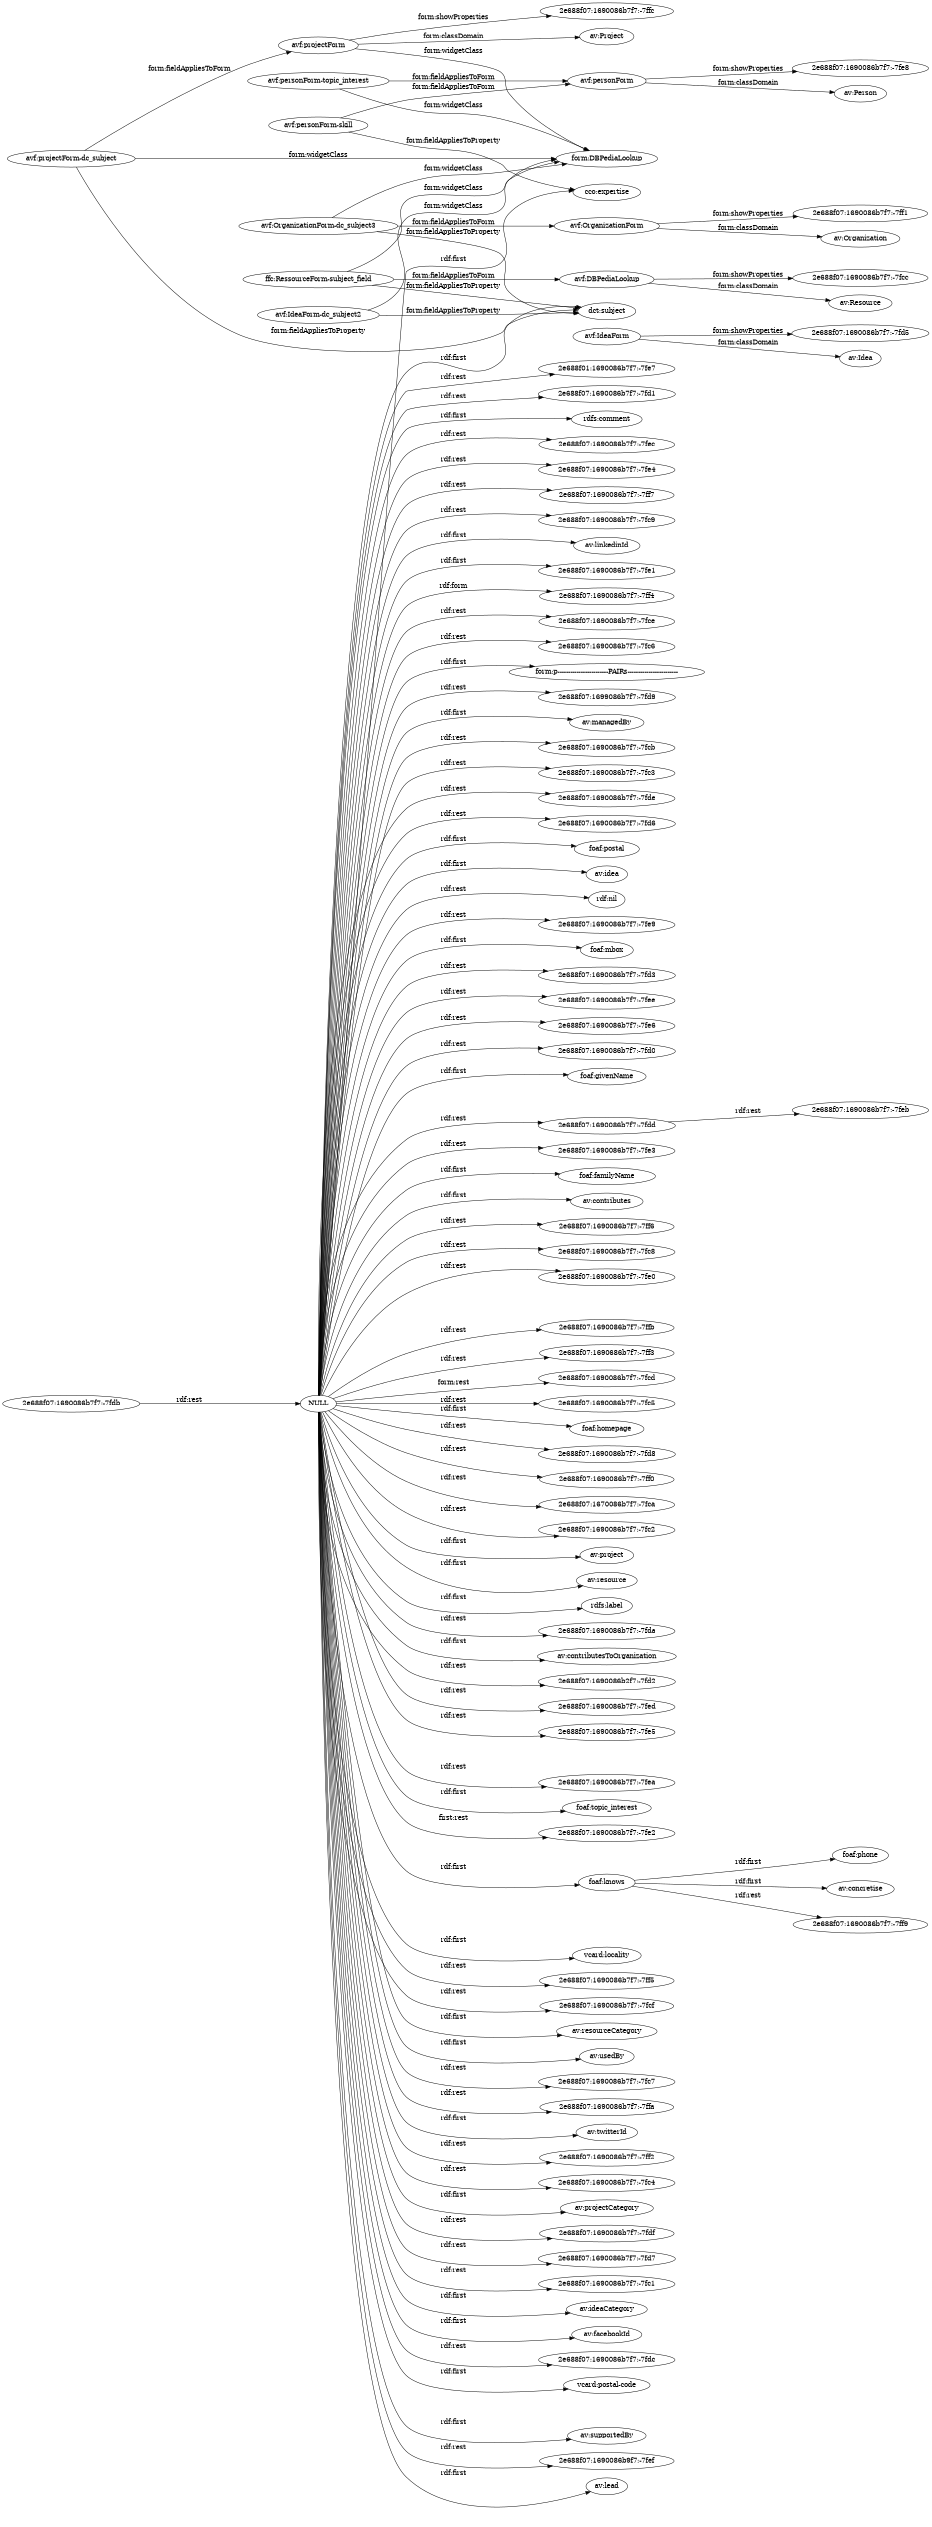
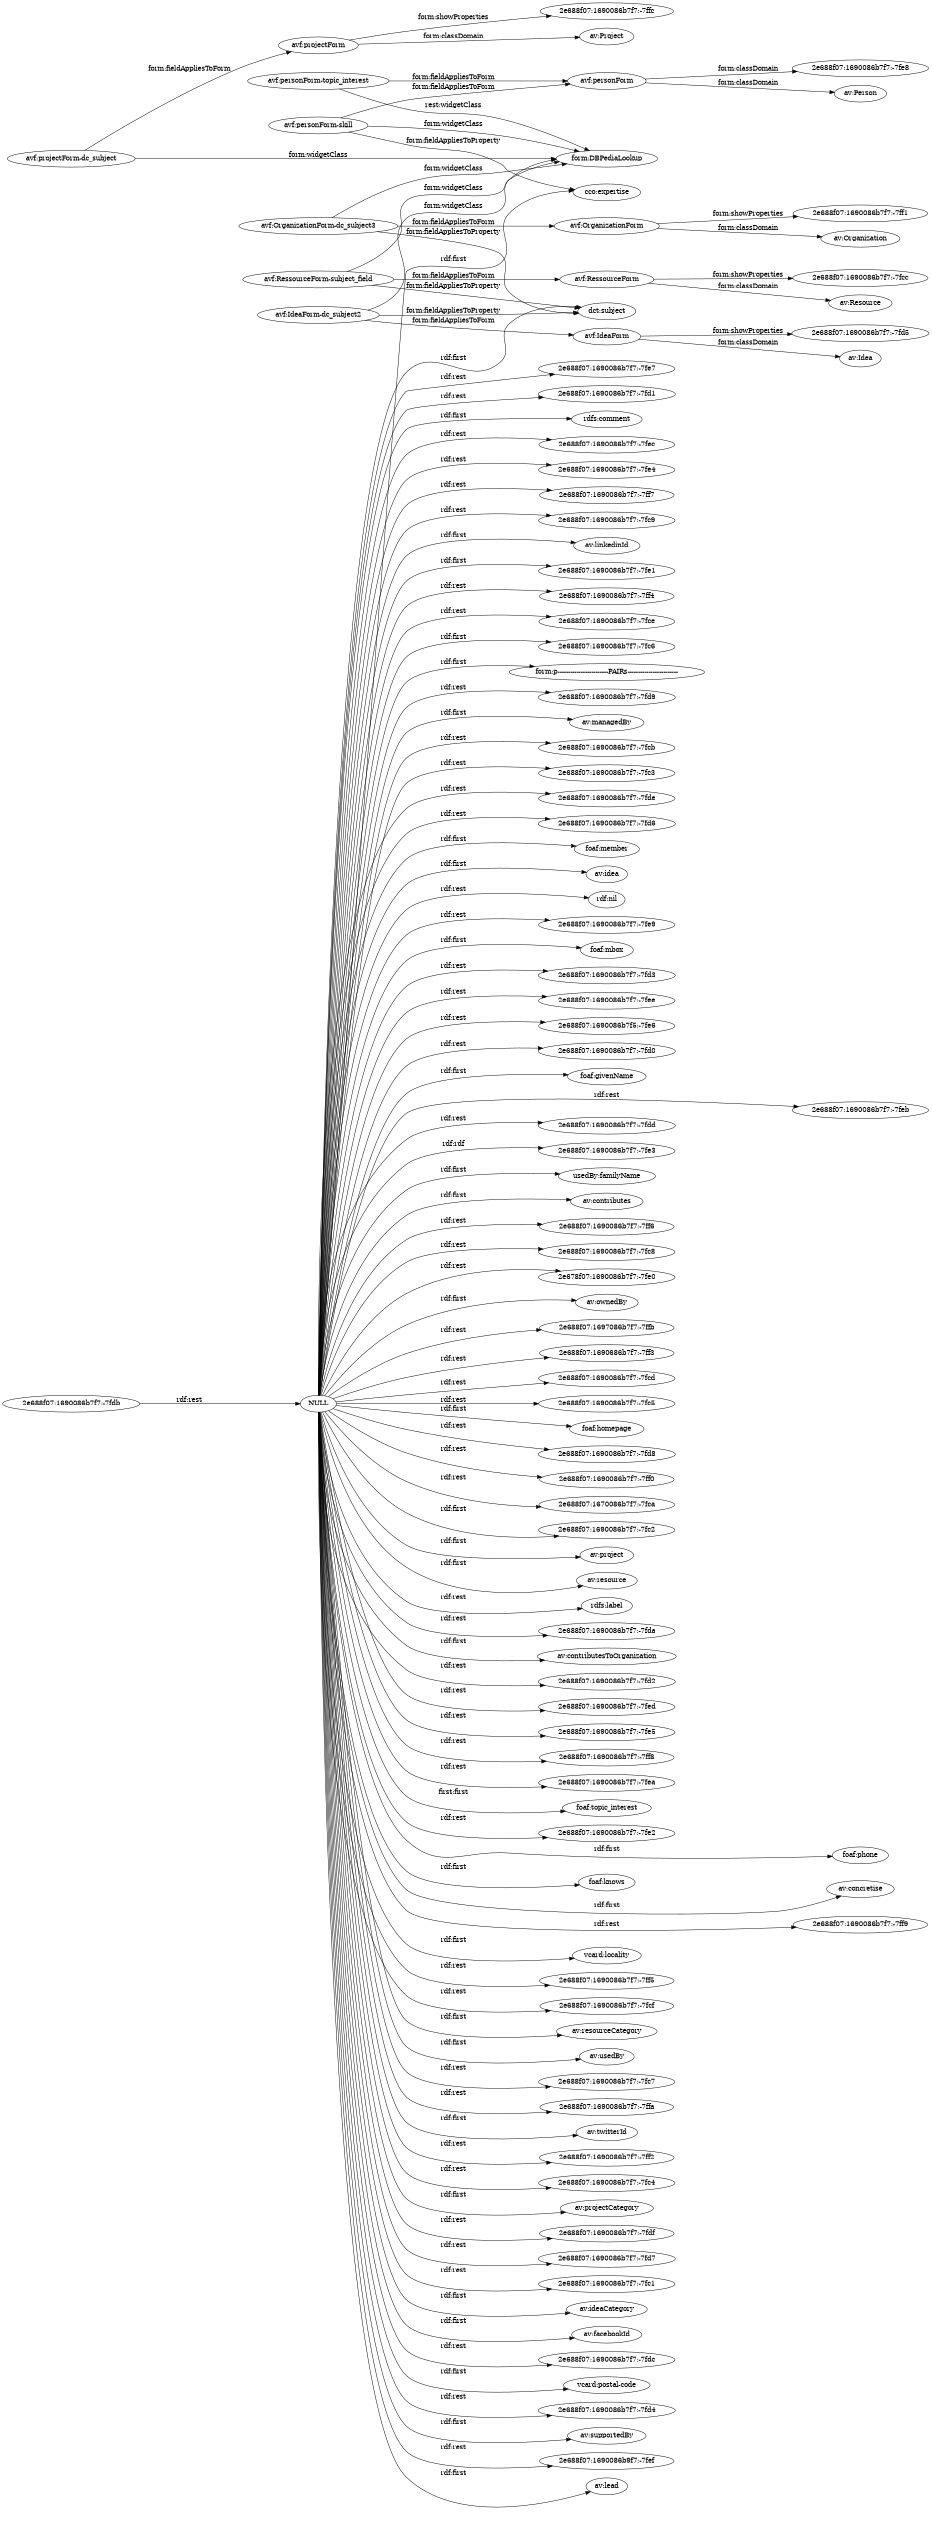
(486, 67) -> (472, 132)
(748, 69) -> (748, 69)
(453, 106) -> (453, 106)
(318, 279) -> (318, 279)
(607, 279) -> (607, 279)
none -> (467, 329)
(291, 347) -> none
(607, 369) -> (607, 369)
(453, 586) -> (453, 586)
(453, 637) -> (453, 637)
(607, 697) -> (607, 697)
(607, 849) -> (607, 849)
(607, 1026) -> (607, 1026)
(731, 1118) -> (450, 1103)
(453, 1144) -> (453, 1144)
(607, 1176) -> (607, 1176)
(607, 1277) -> (607, 1277)
none -> (607, 1303)
(607, 1328) -> (607, 1328)
(453, 1383) -> (453, 1383)
(453, 1509) -> (453, 1509)
(453, 1598) -> (453, 1598)
(607, 1682) -> (607, 1682)
none -> (607, 1758)
(453, 1792) -> (453, 1792)
(453, 1818) -> (453, 1818)
(732, 1871) -> (402, 1834)
(729, 1886) -> (391, 1866)
(725, 1901) -> (376, 1857)
none -> (607, 2410)
